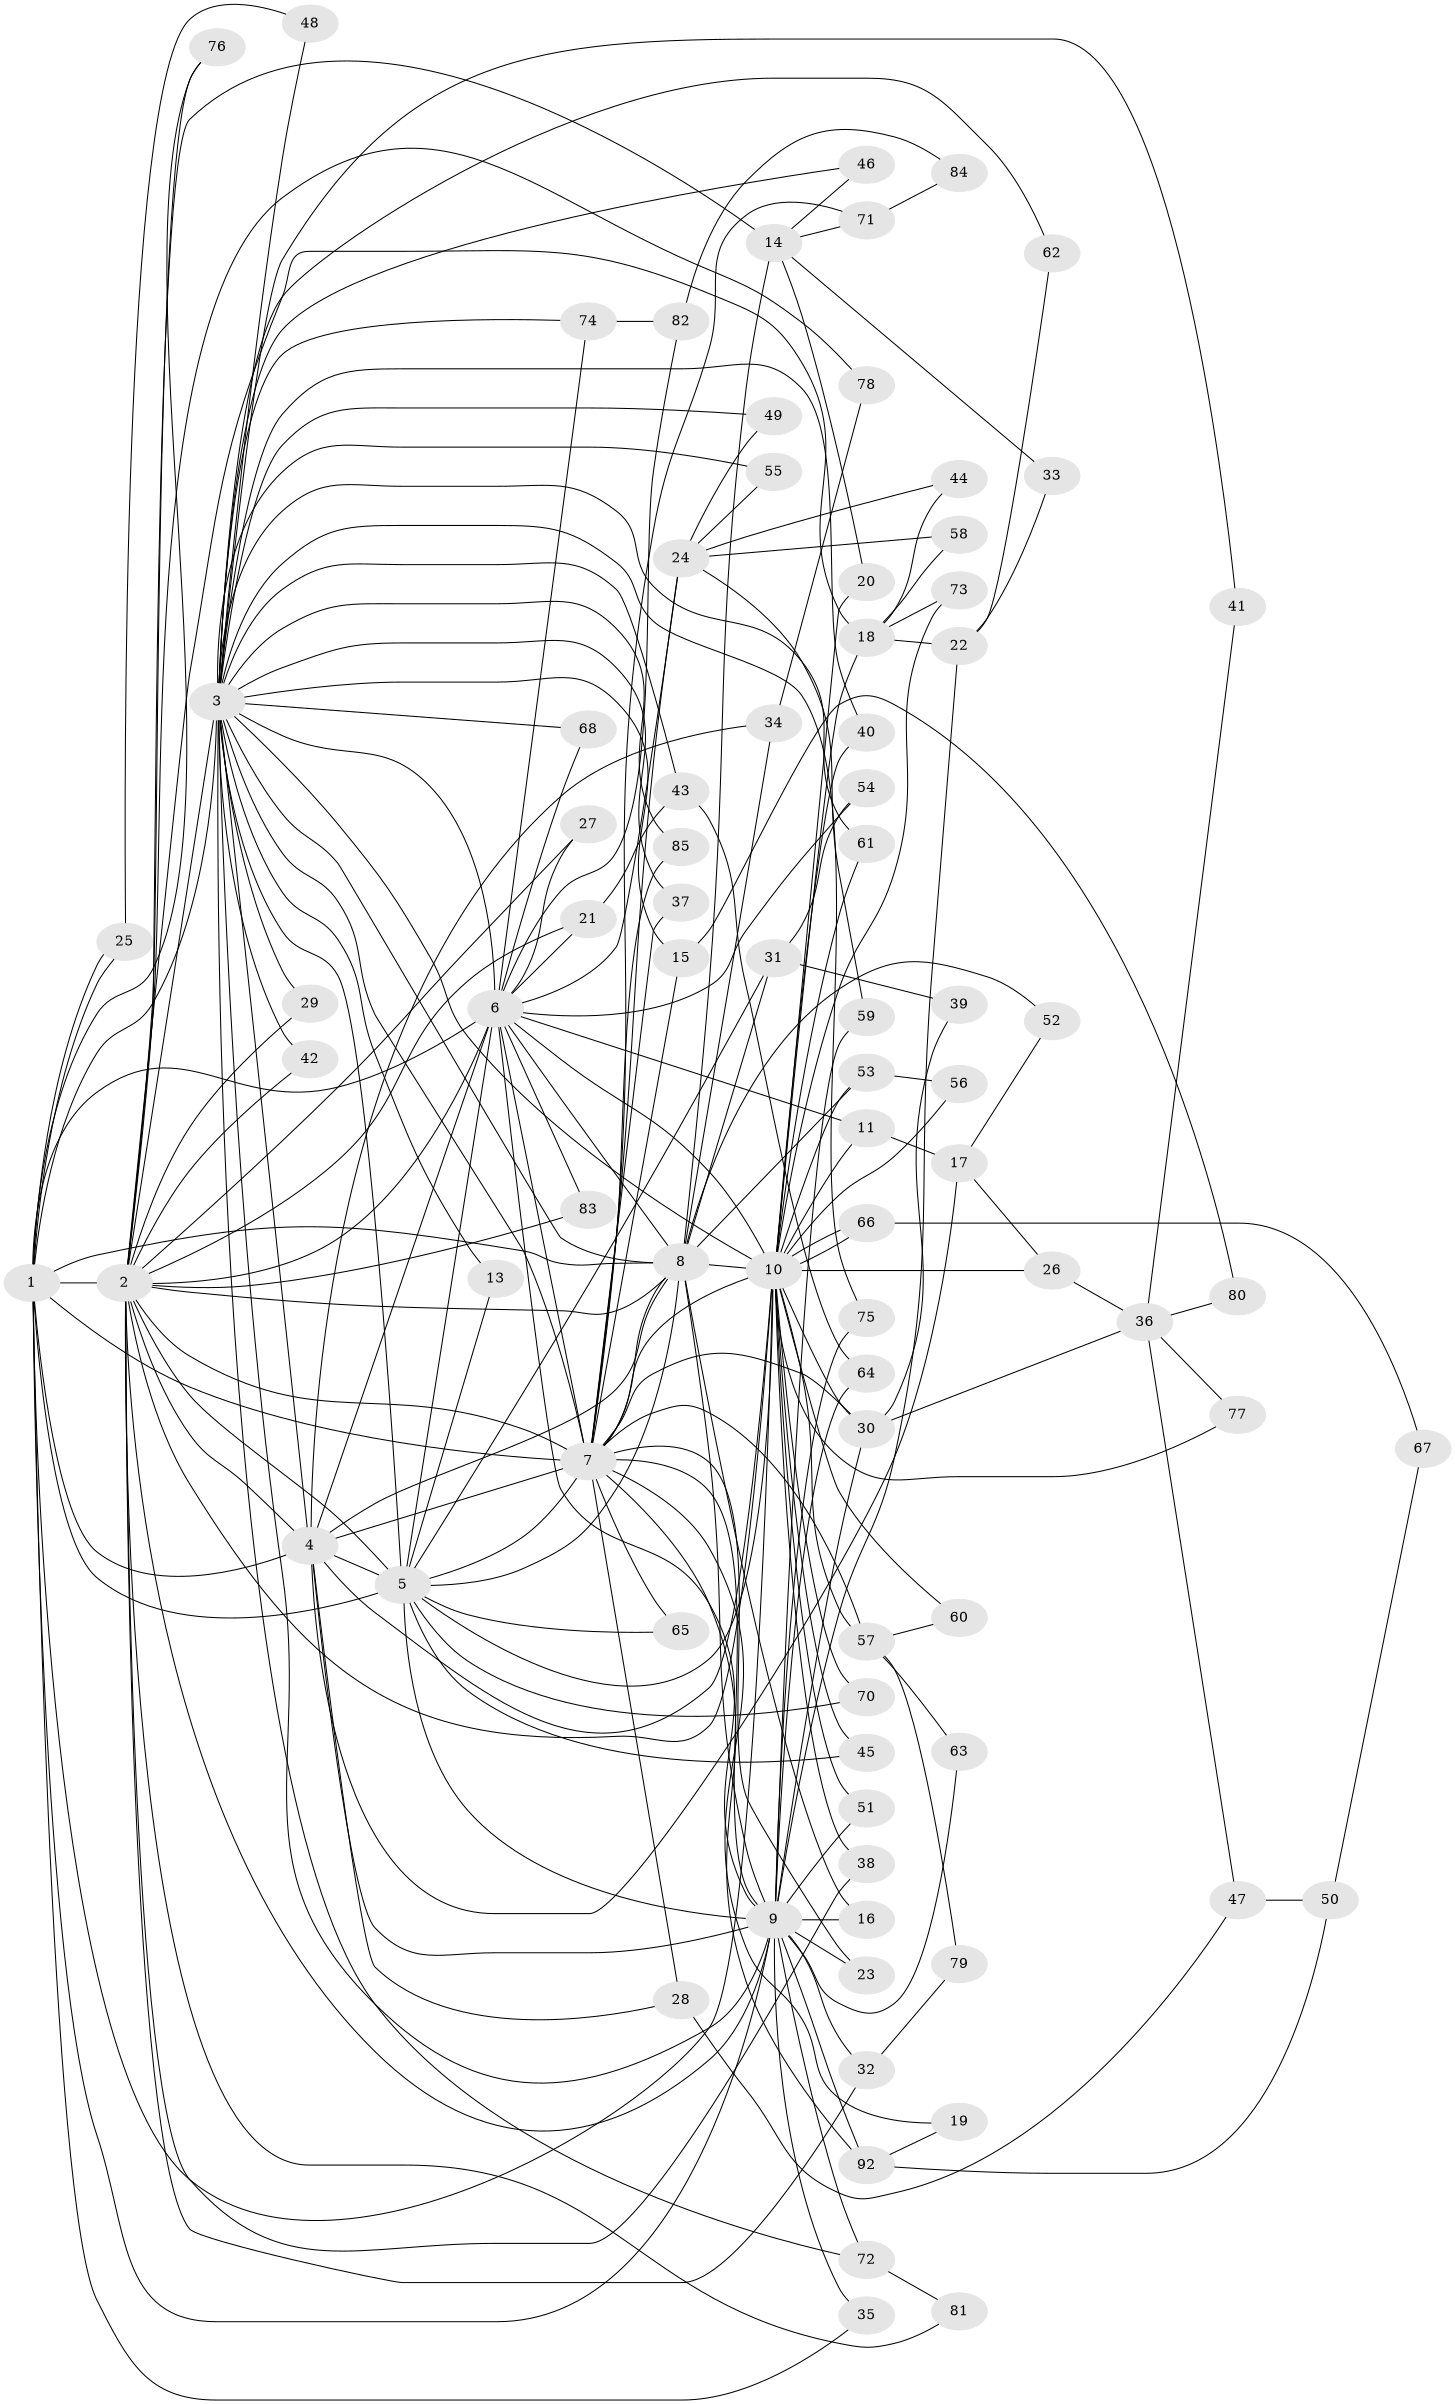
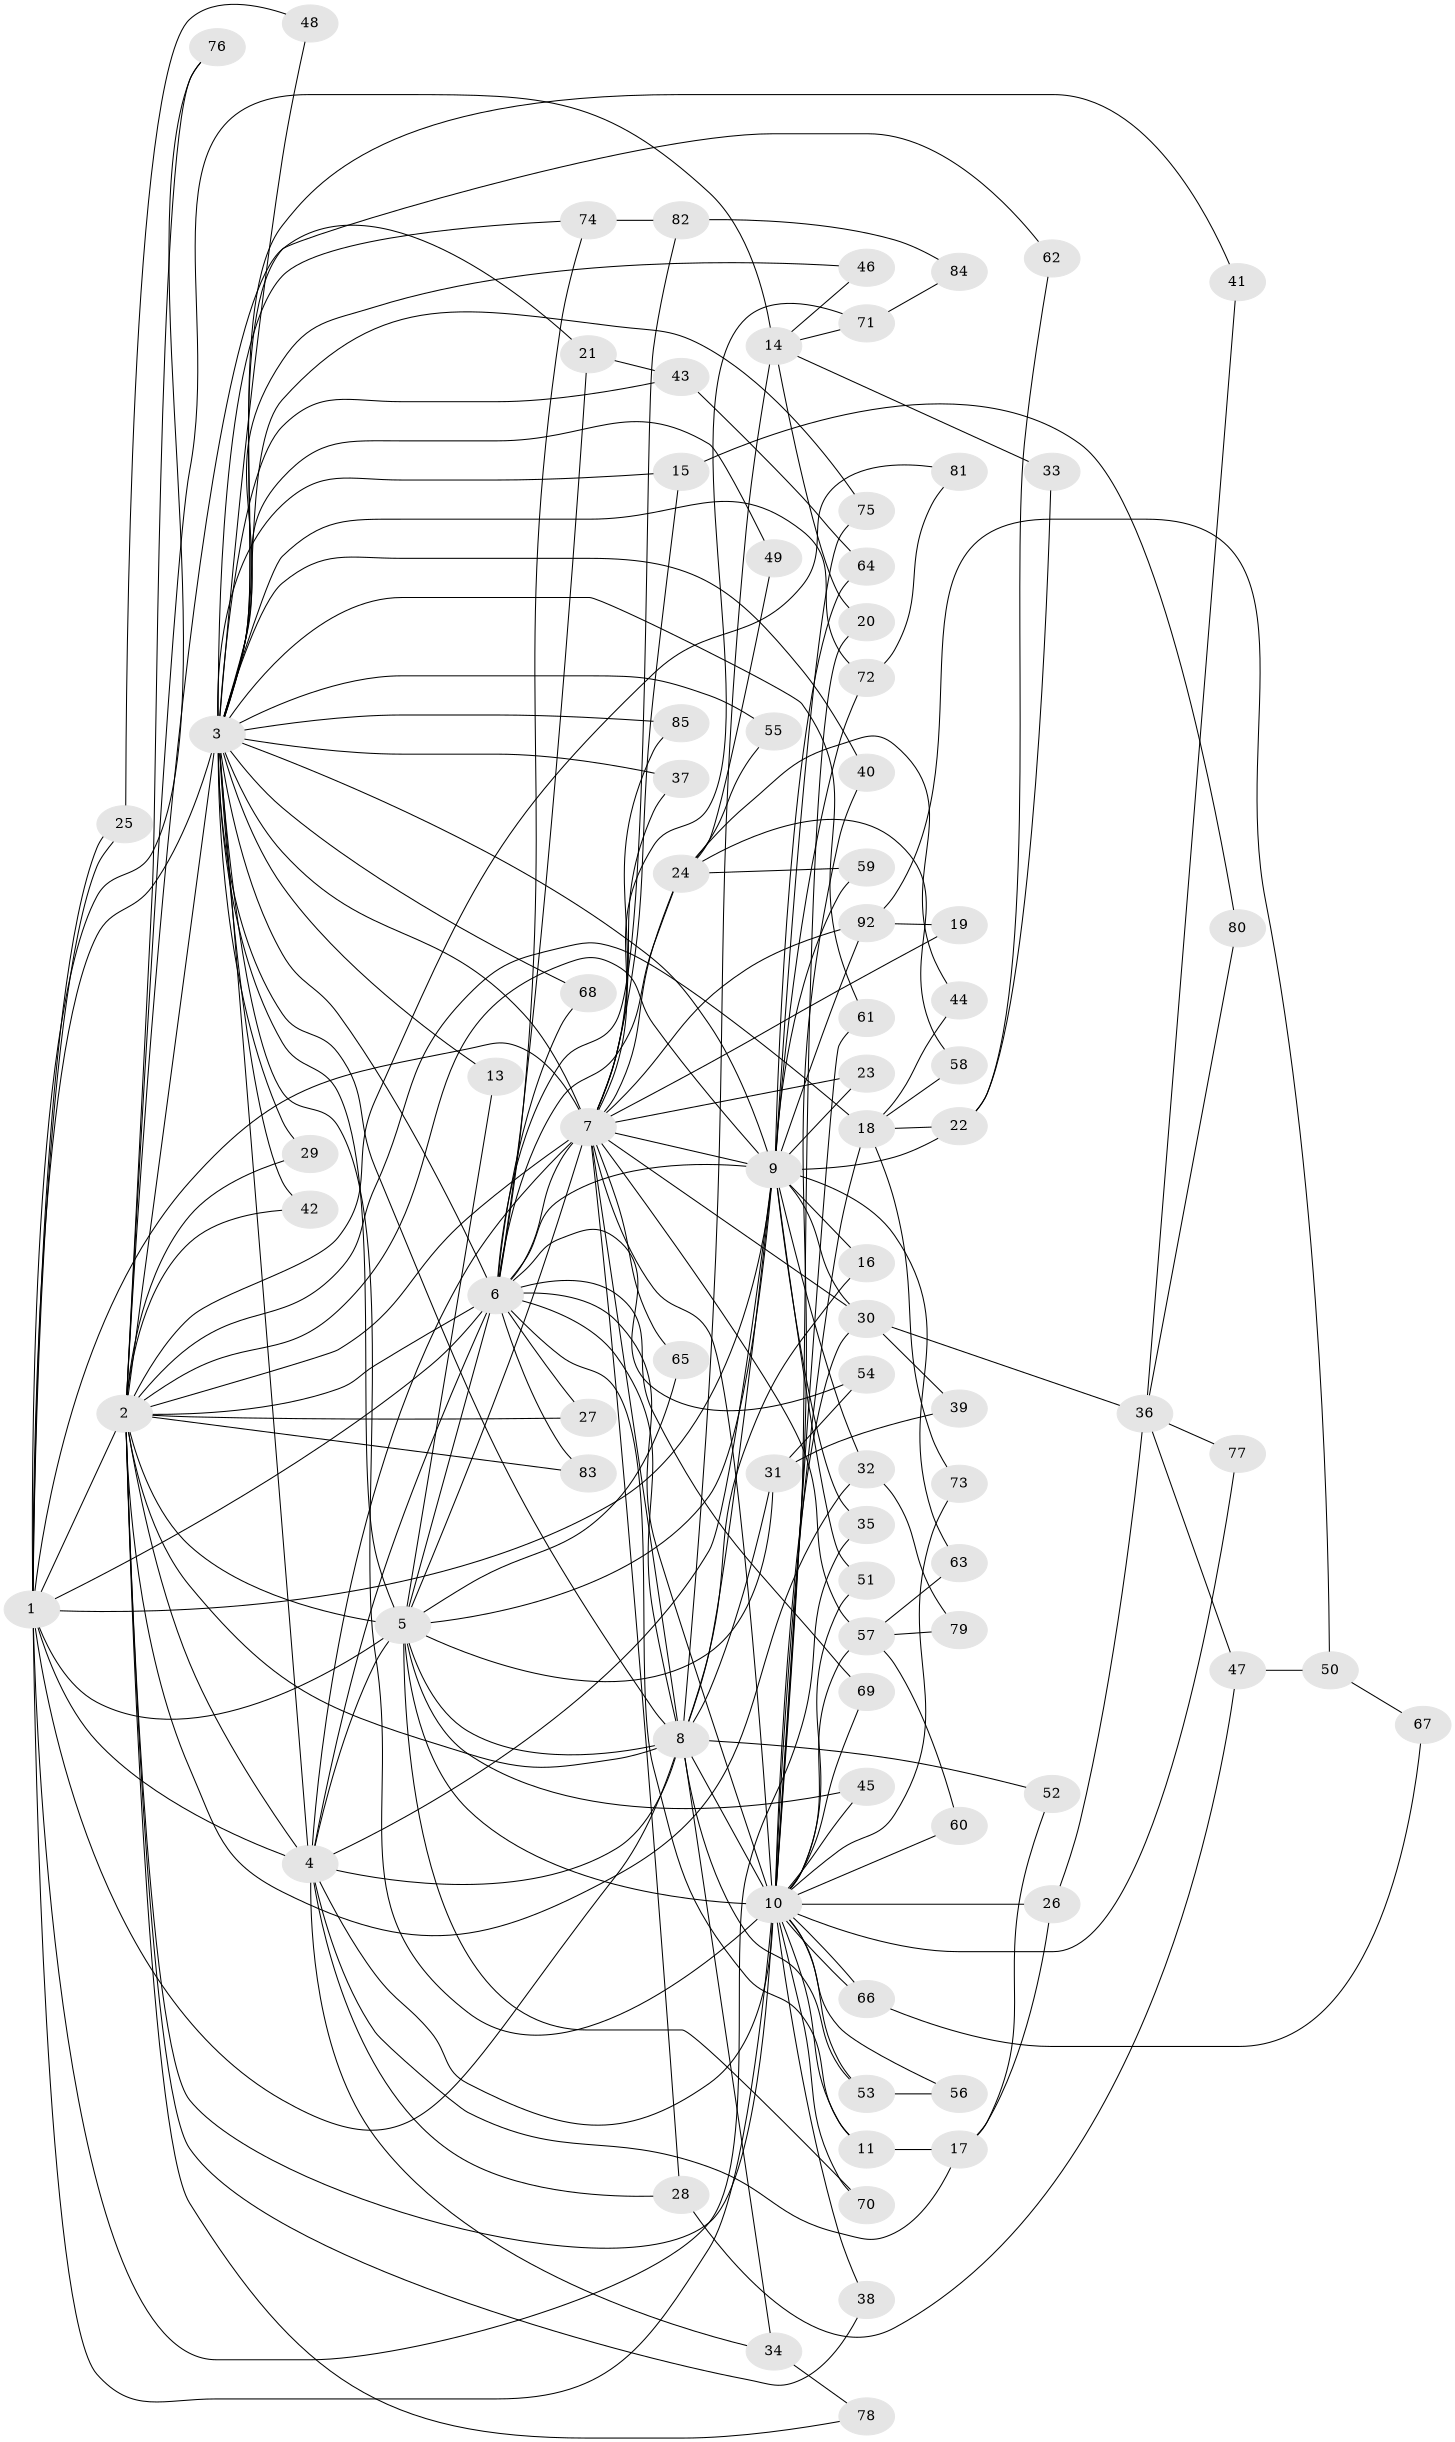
none -> (867, 1692)
